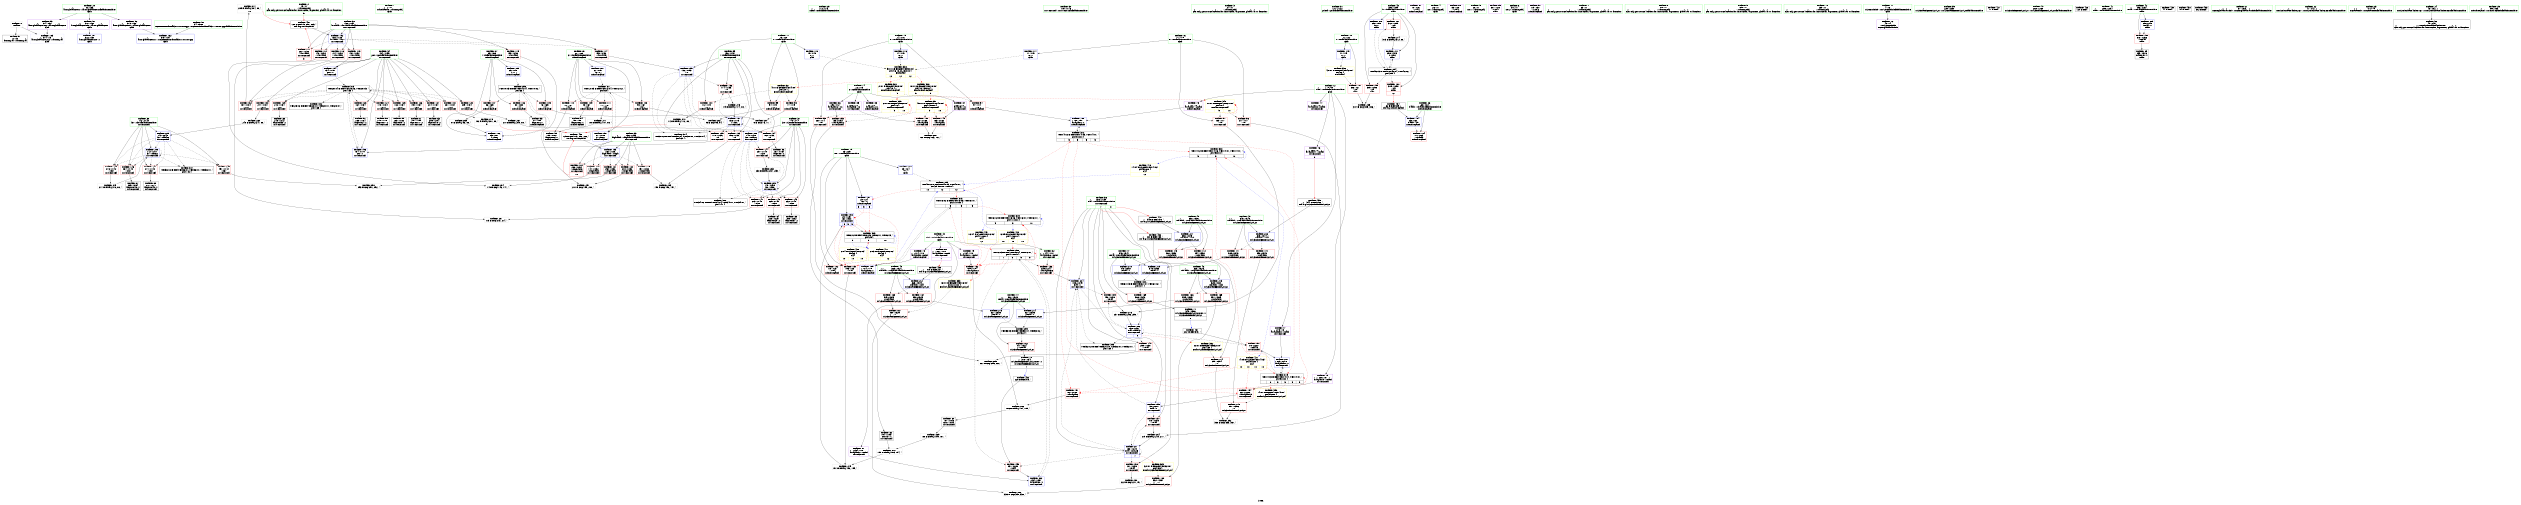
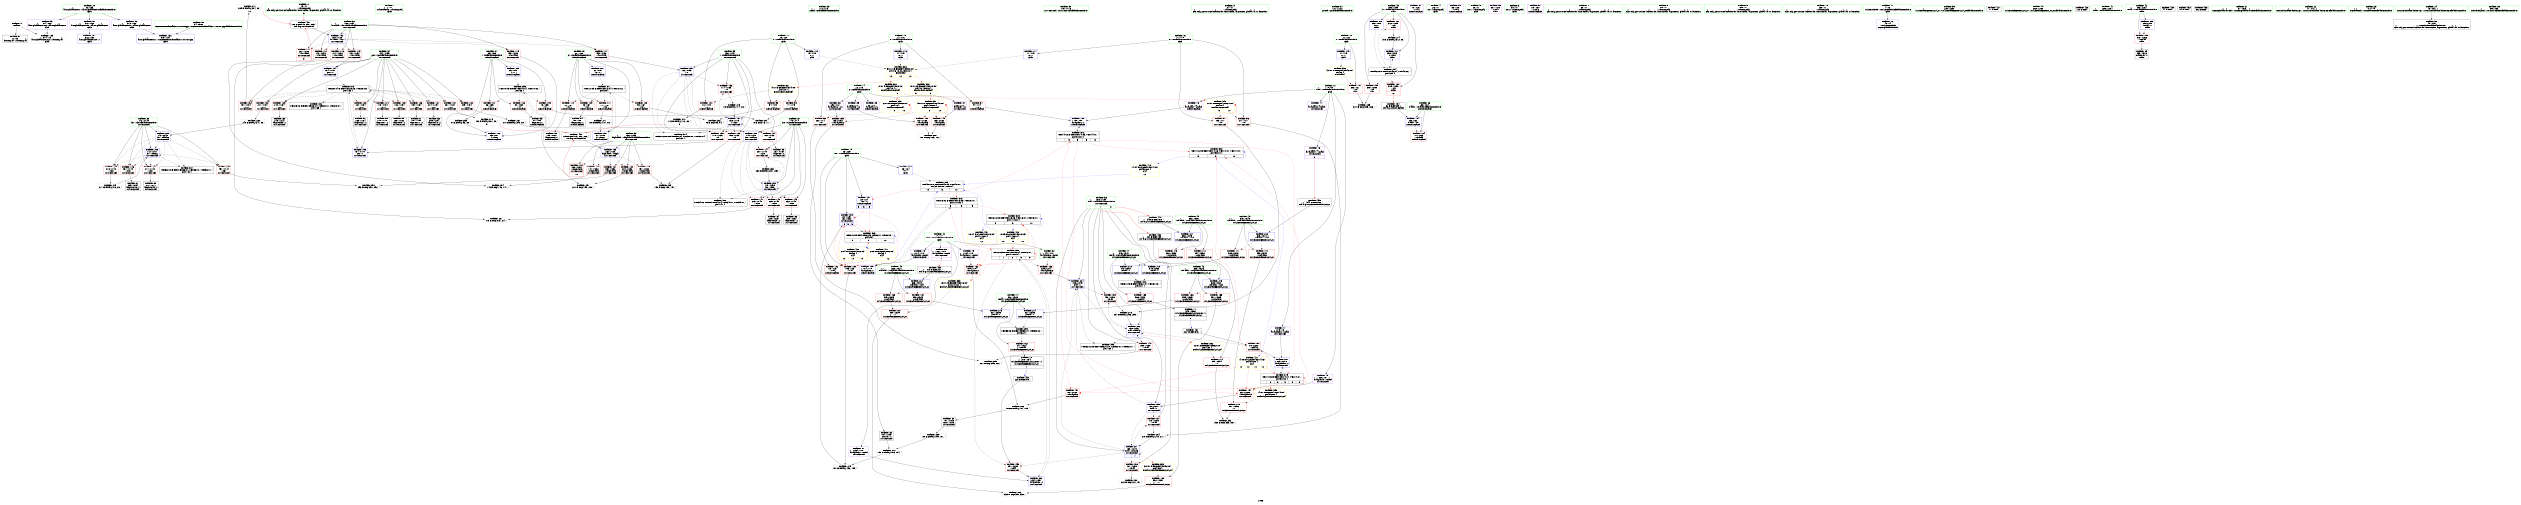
(584, 127) -> (600, 127)
